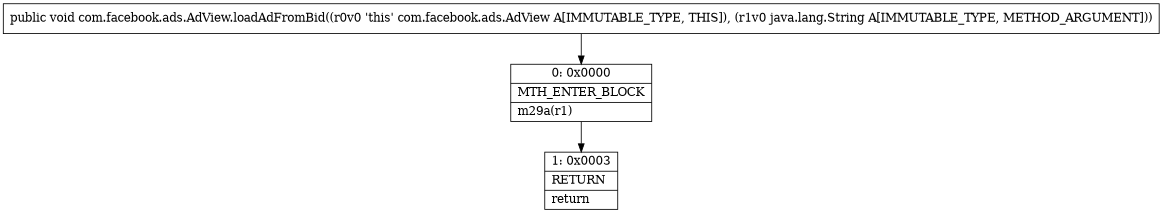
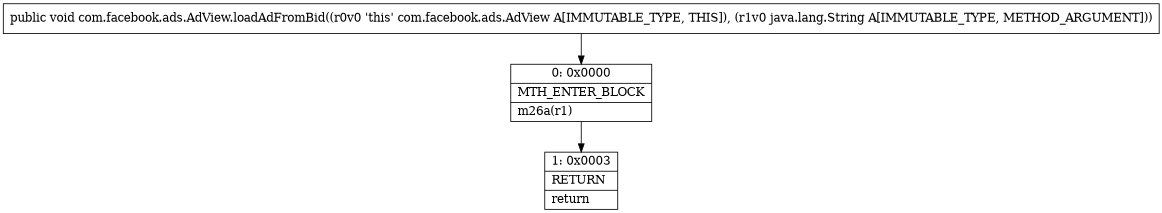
(545, 112) -> (545, 112)
